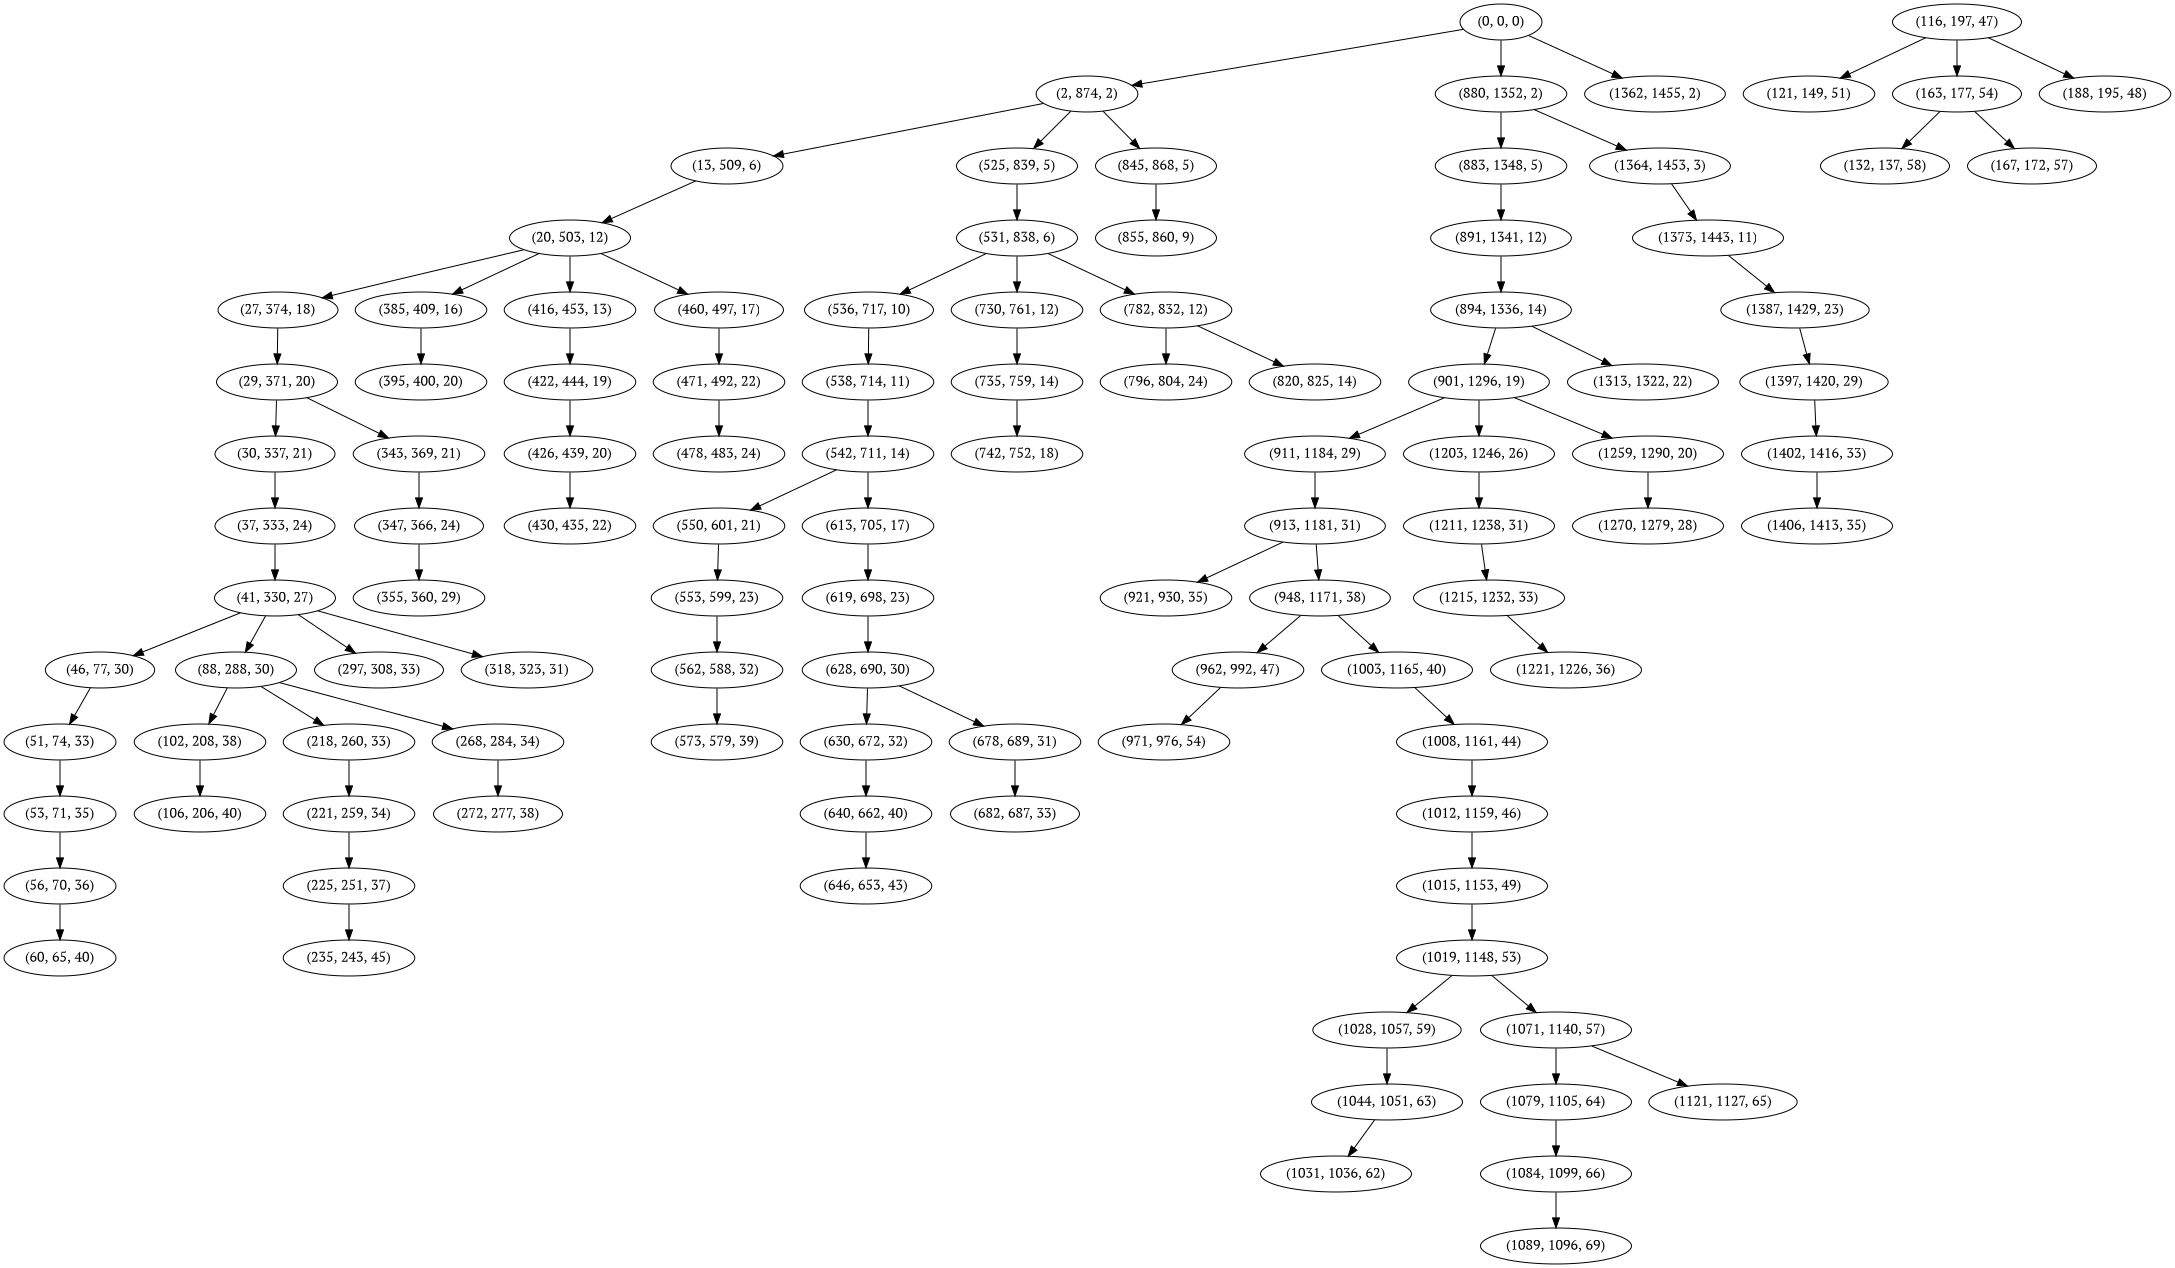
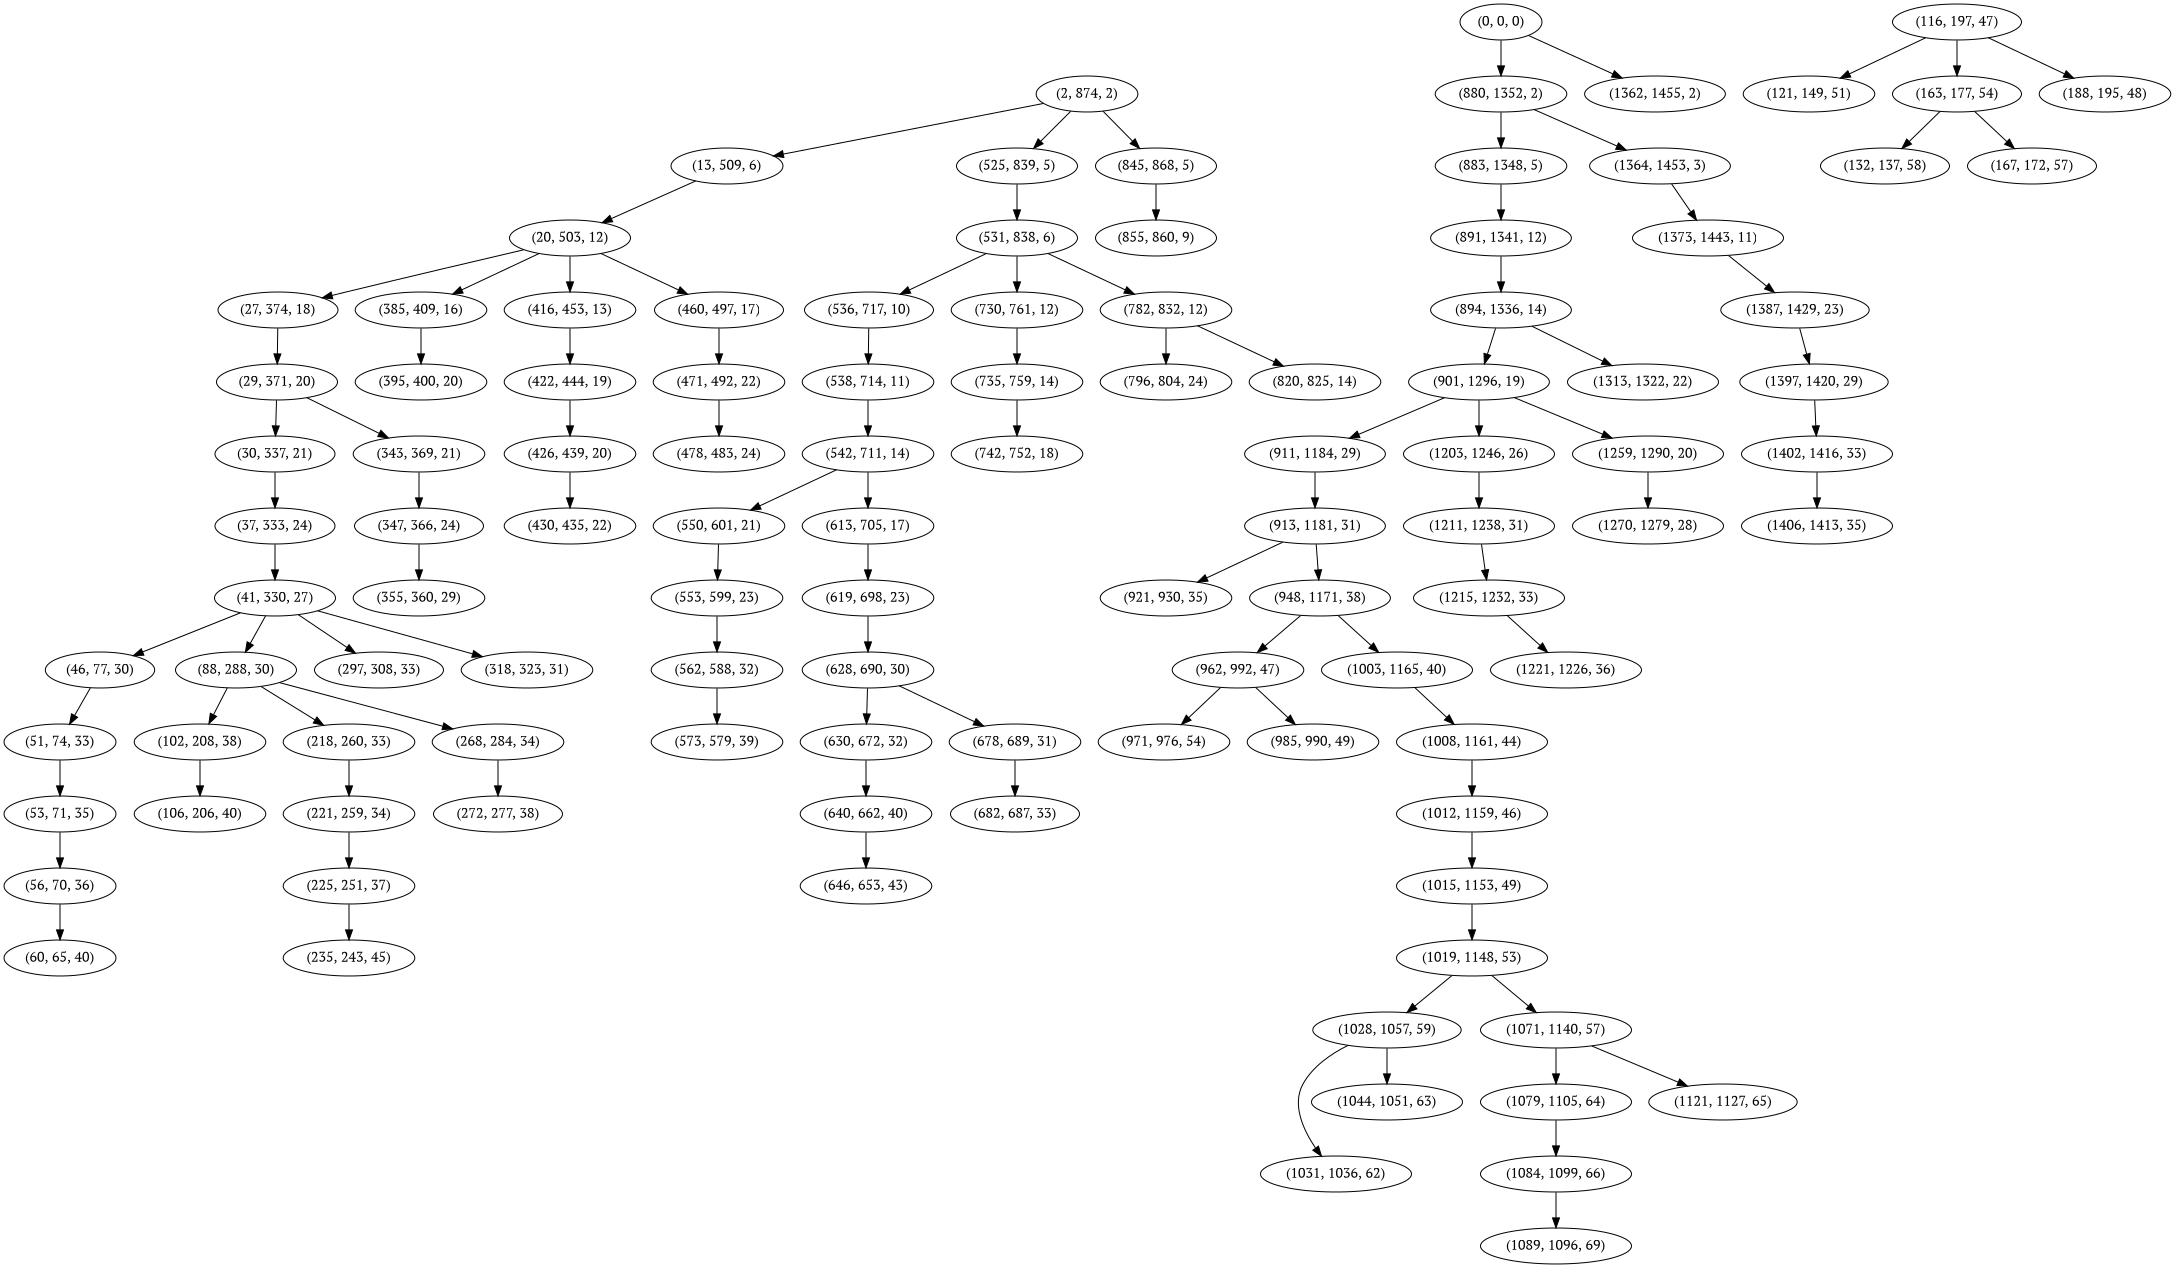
(1303, 57) -> none
none -> (1313, 742)
(1364, 1134) -> (1301, 1088)
